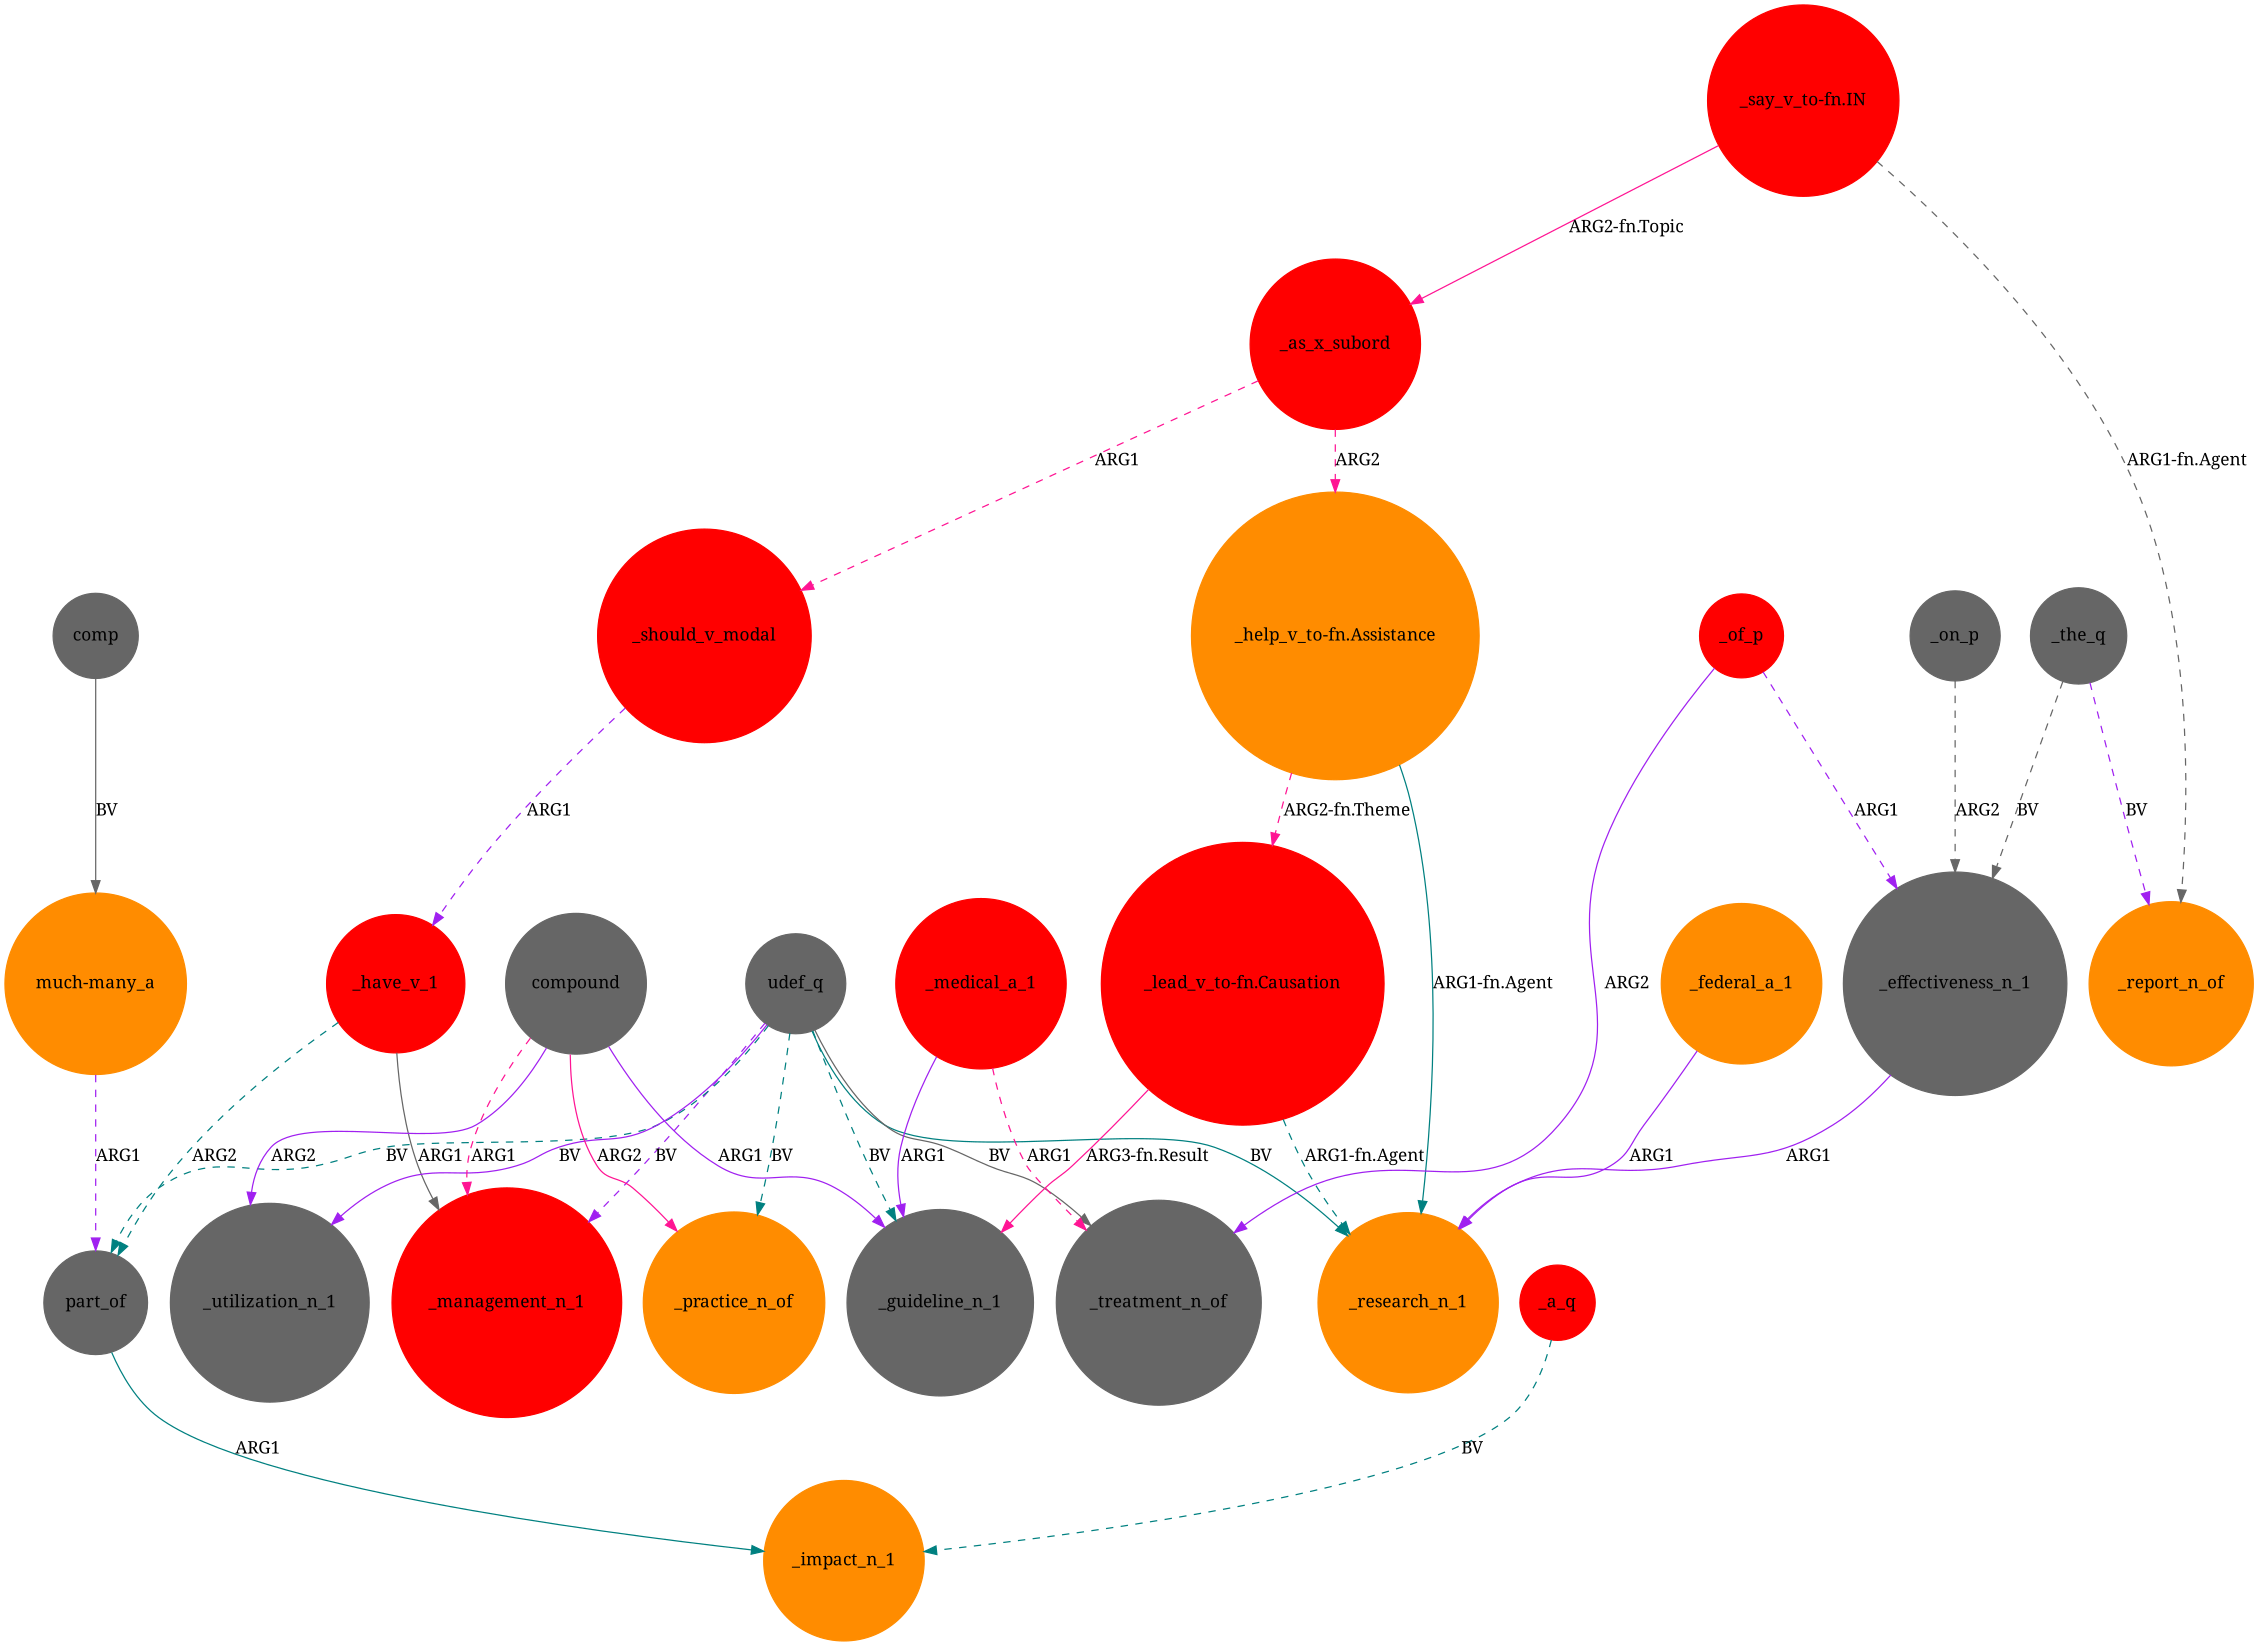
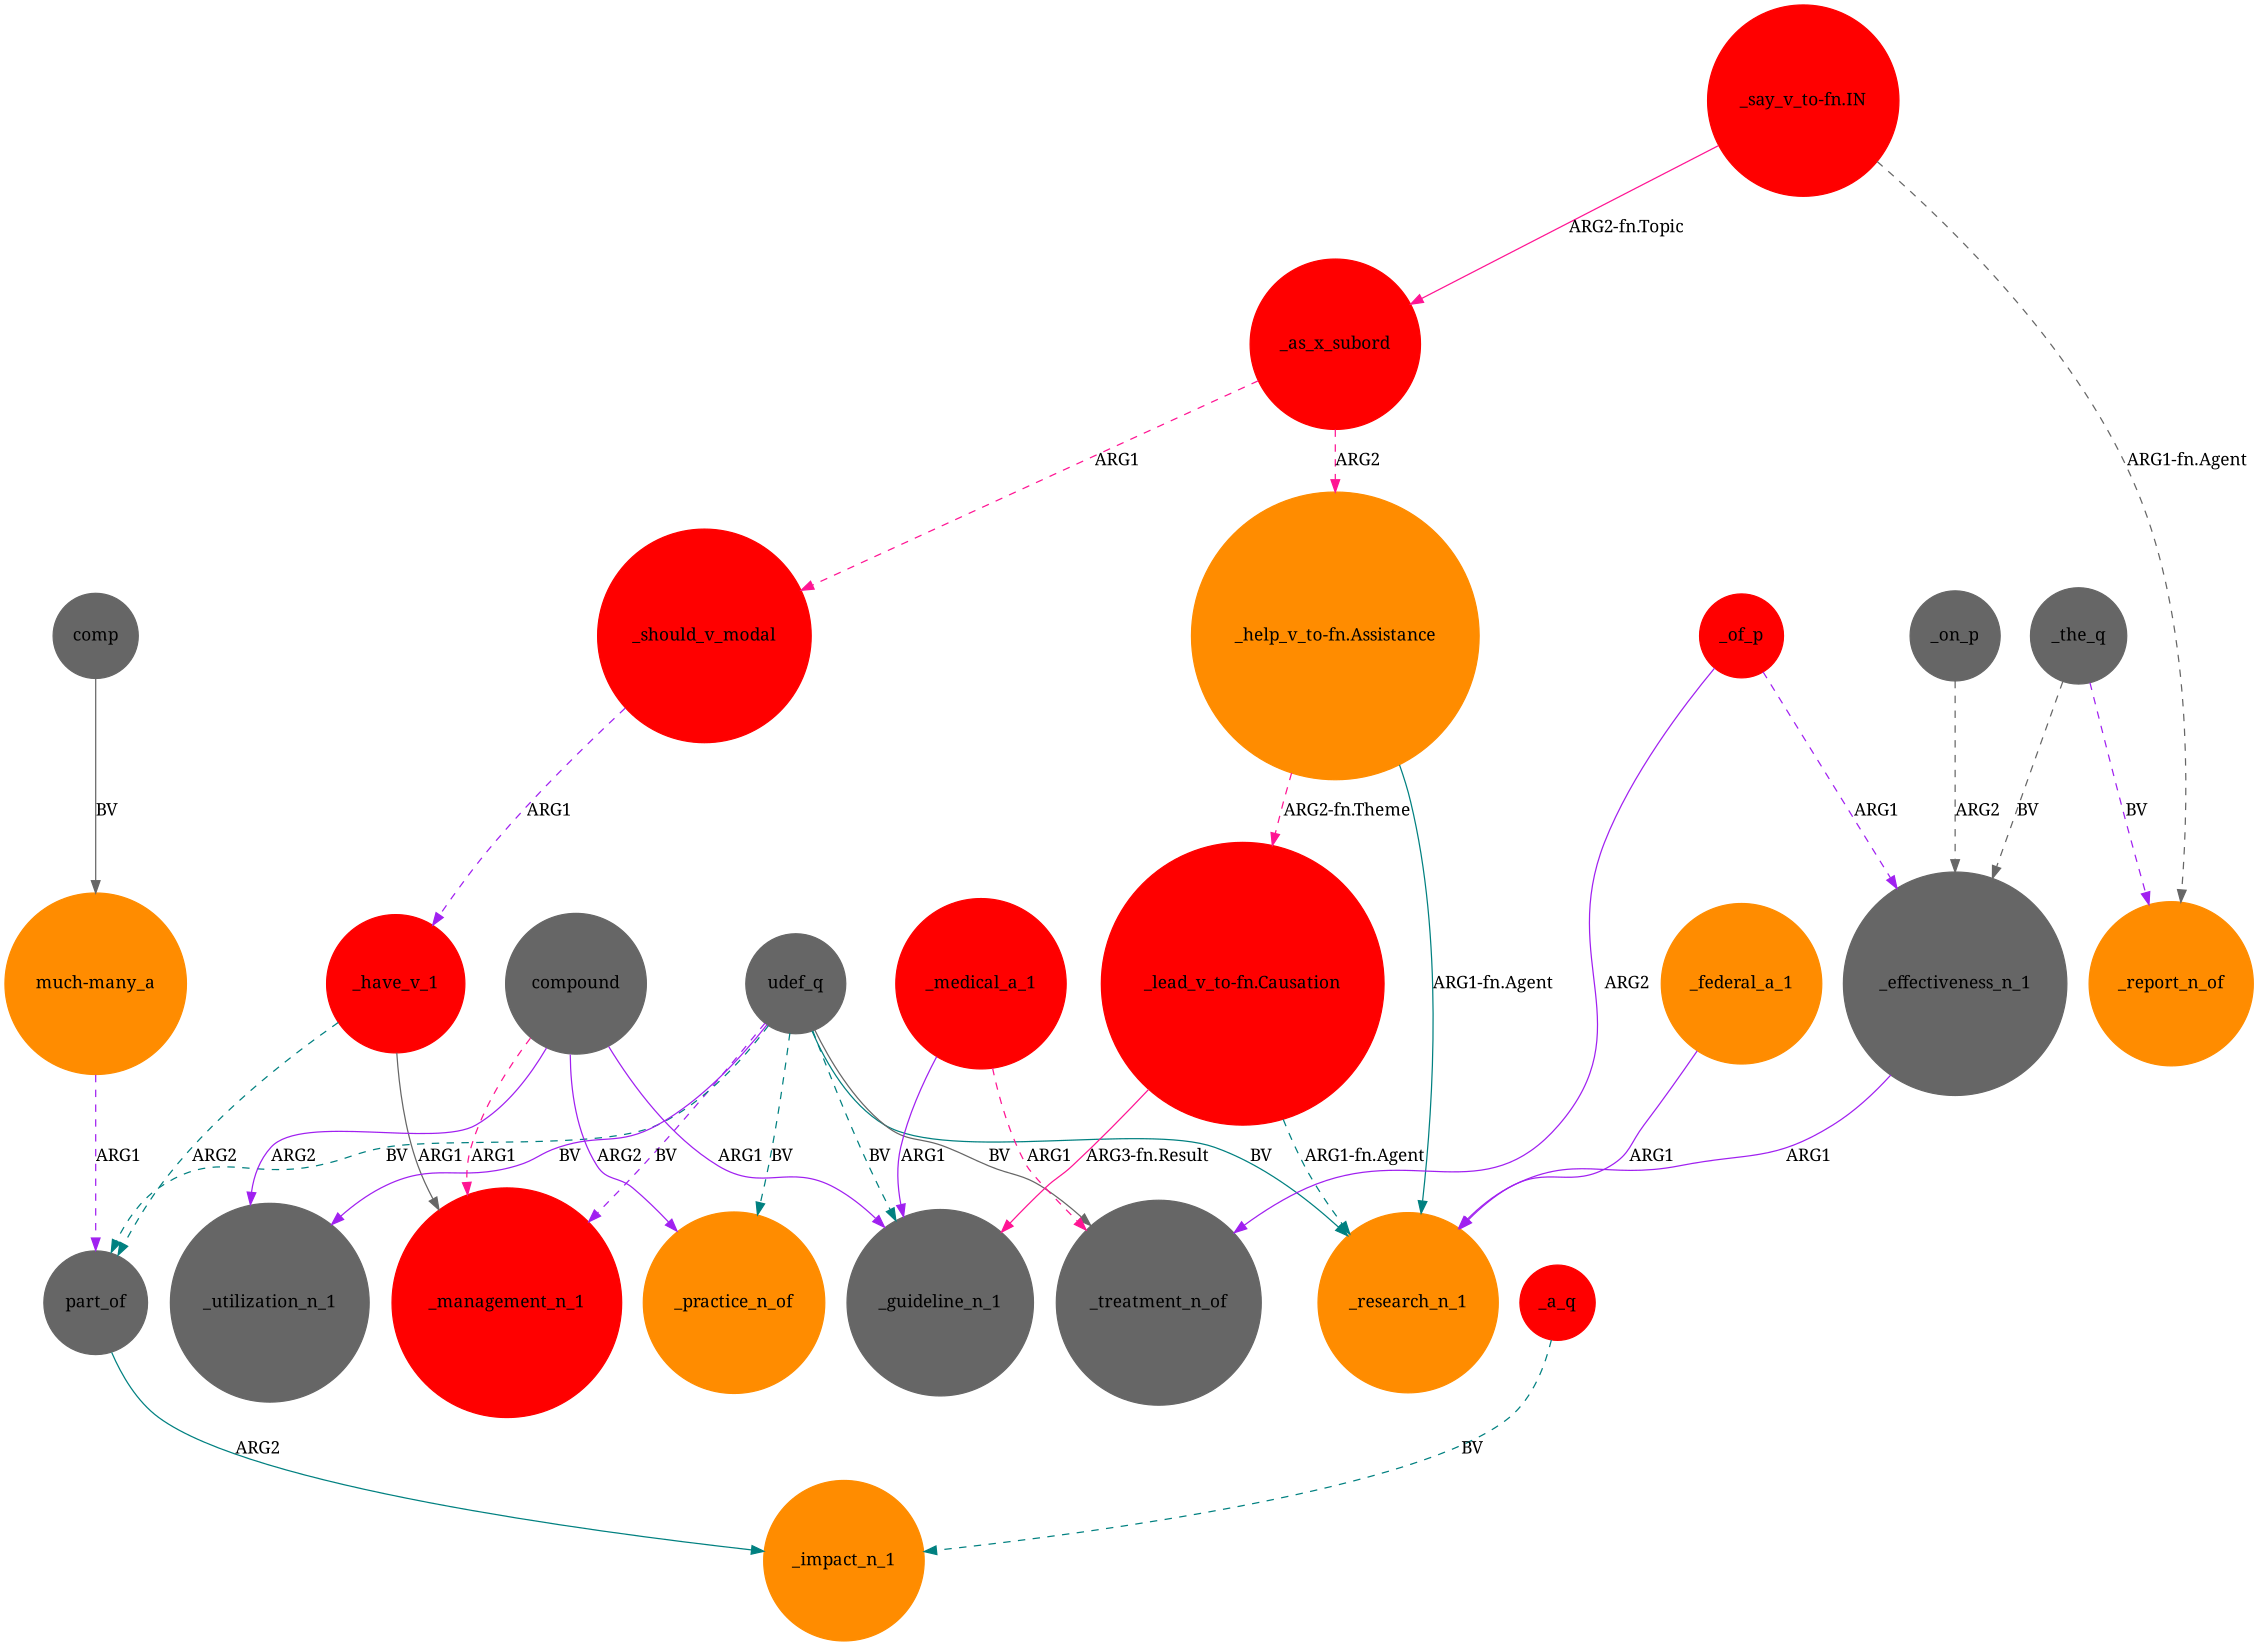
(591, 1155) -> (591, 1155)
(258, 1449) -> (258, 1449)
